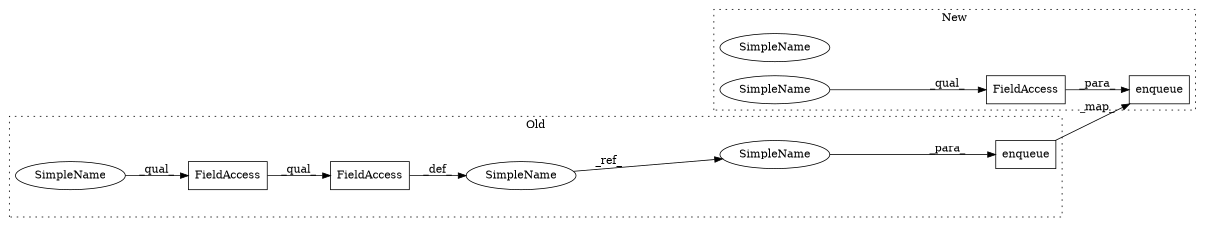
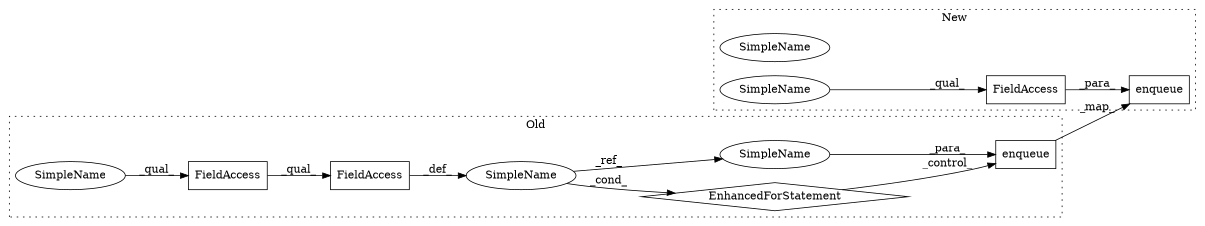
none -> (775, 197)
